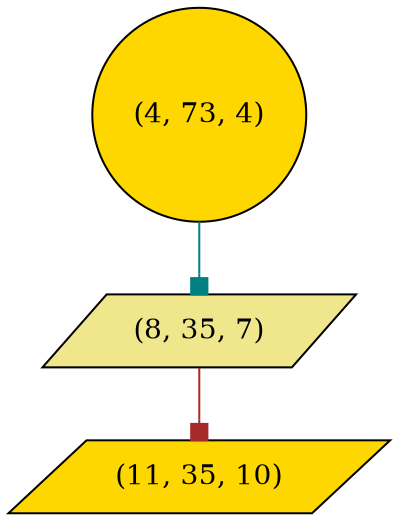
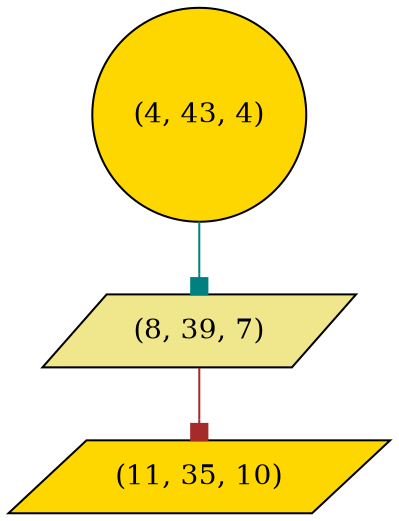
(199, 115) -> (199, 115)
(199, 331) -> (199, 331)
